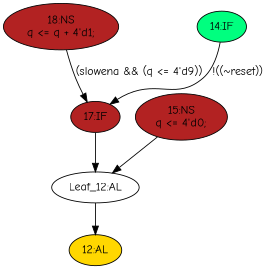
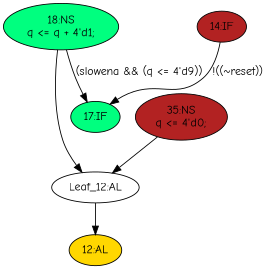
(61, 27) -> (61, 27)
(222, 27) -> (222, 27)
(95, 117) -> (95, 117)
(181, 117) -> (181, 117)
(95, 148) -> (57, 110)
